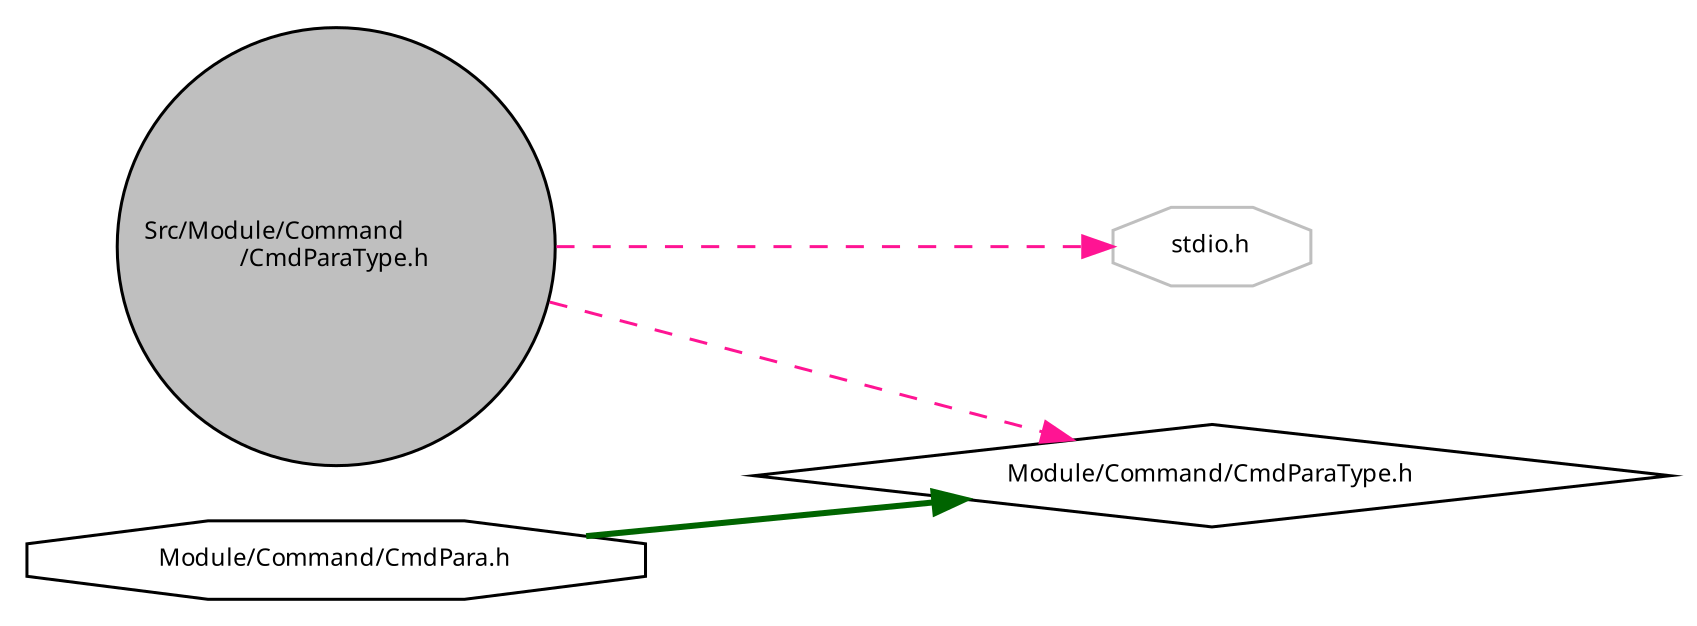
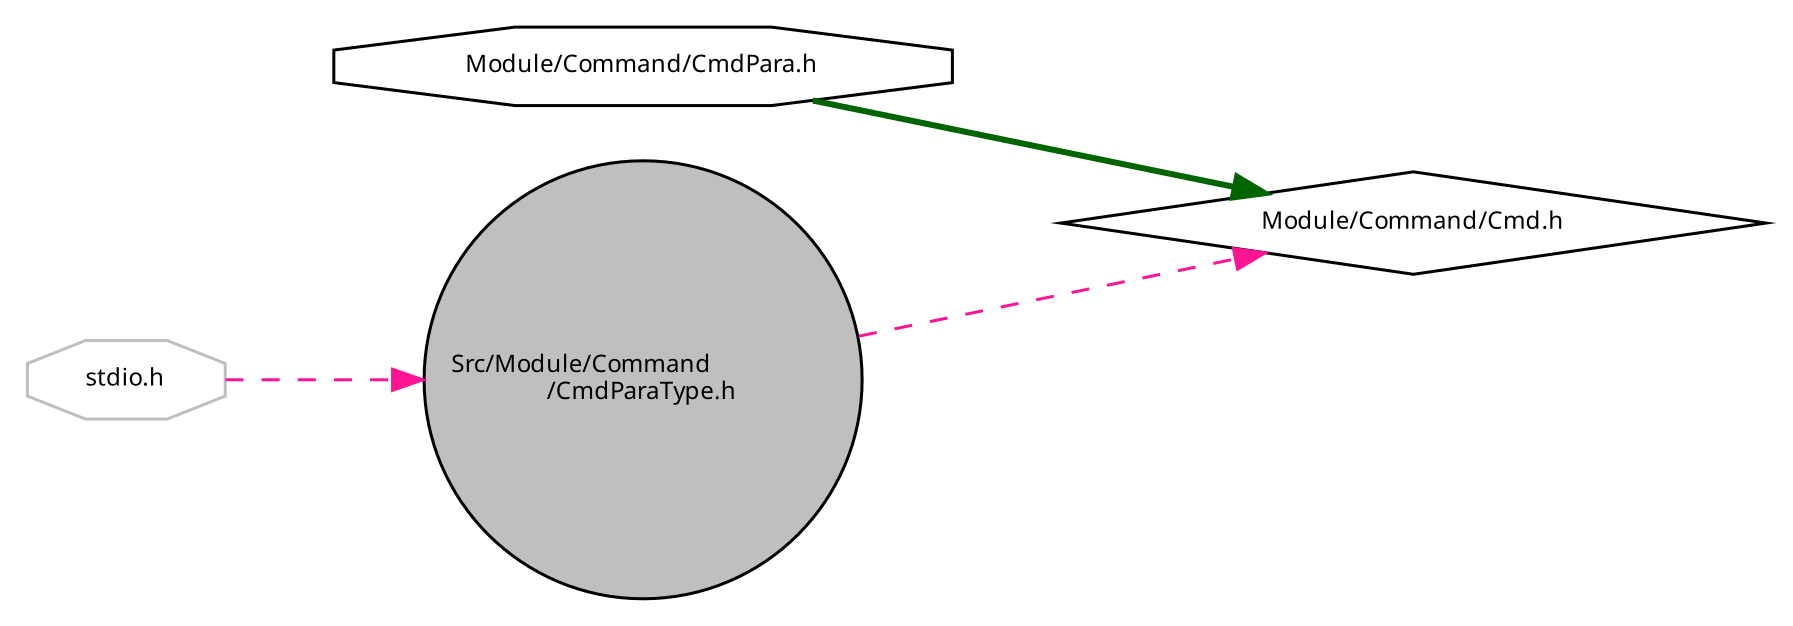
(819, 247) -> (309, 380)
(1212, 476) -> (1413, 223)
